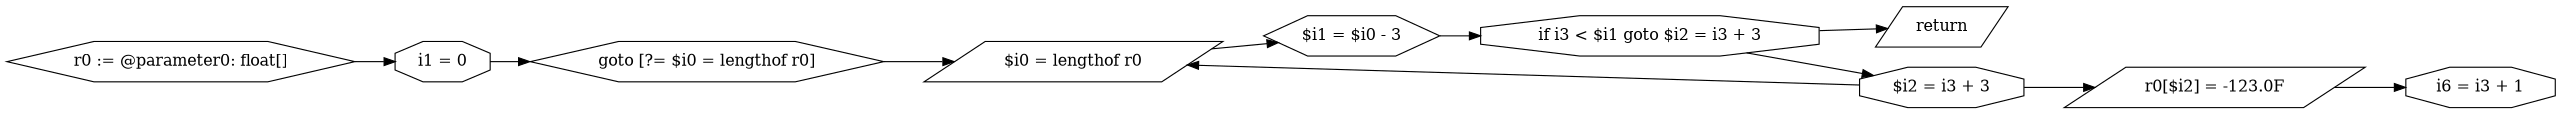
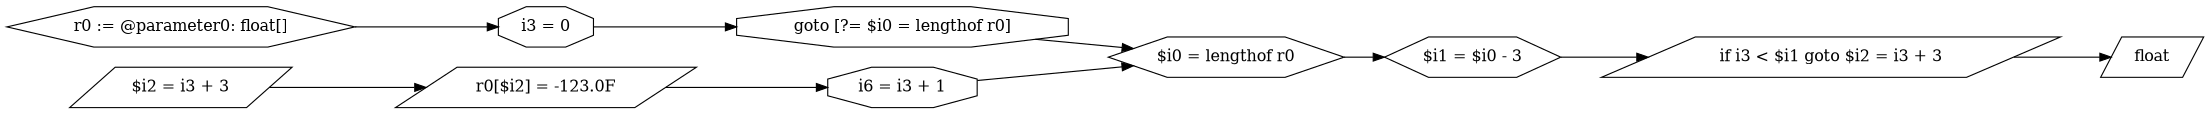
(1942, 27) -> (2152, 57)
(1650, 36) -> (1831, 57)
(443, 62) -> (546, 27)
(707, 62) -> (902, 27)
(1073, 62) -> (1226, 57)
(1804, 63) -> none
(1529, 75) -> (1050, 74)
(1942, 87) -> (181, 87)
